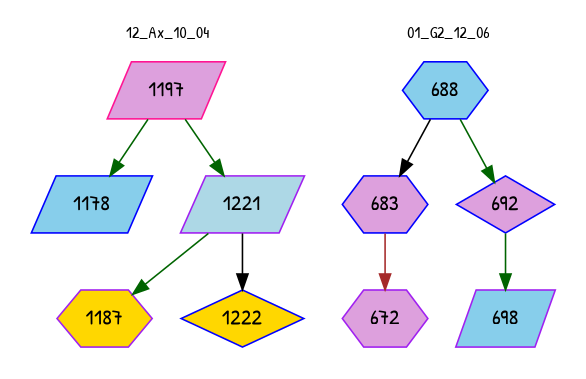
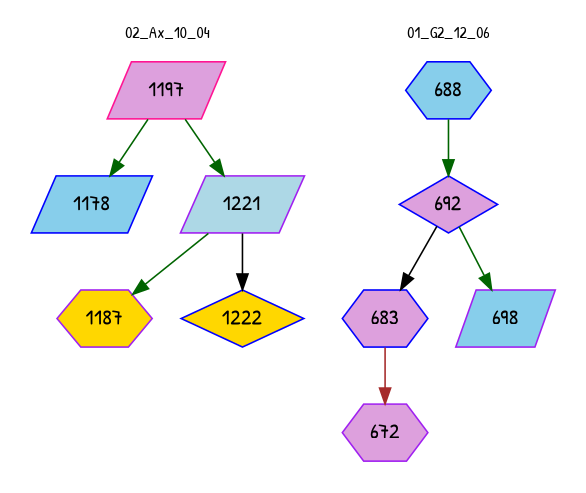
(168, 34) -> (168, 34)
(419, 141) -> (423, 251)
